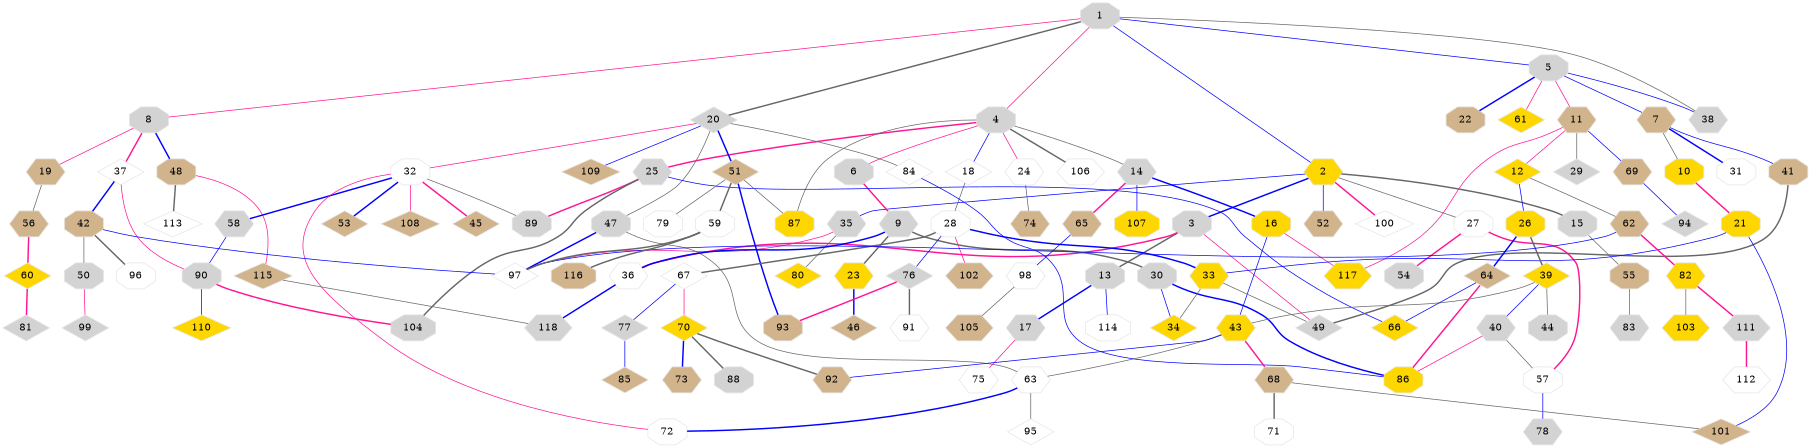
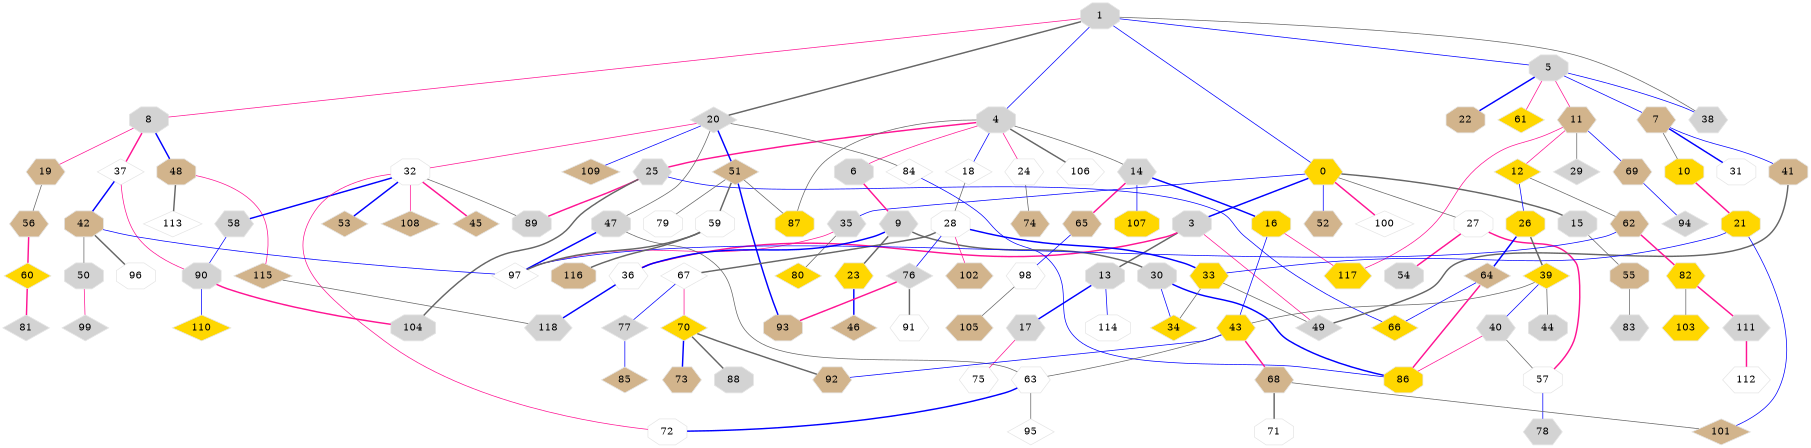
(1048, 68) -> (1048, 68)
(1323, 172) -> (1323, 172)
